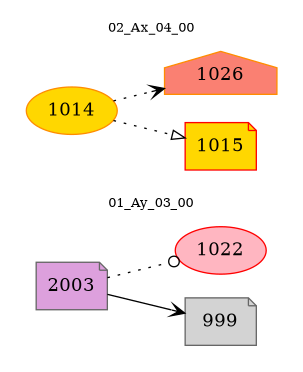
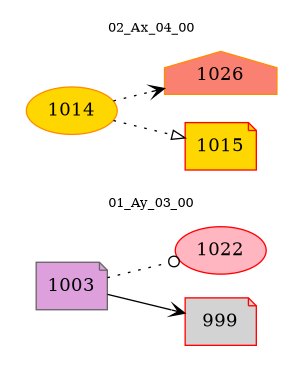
(72, 286) -> (72, 286)
(221, 322) -> (221, 322)
